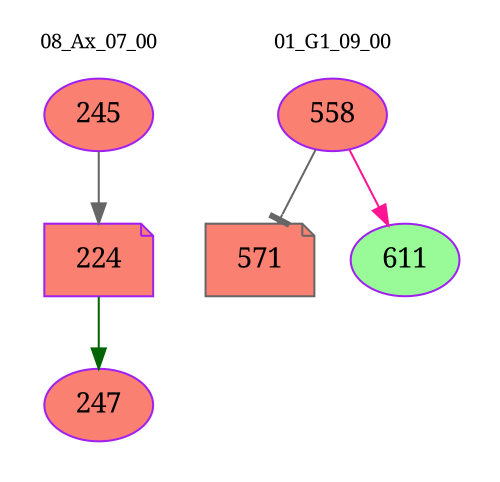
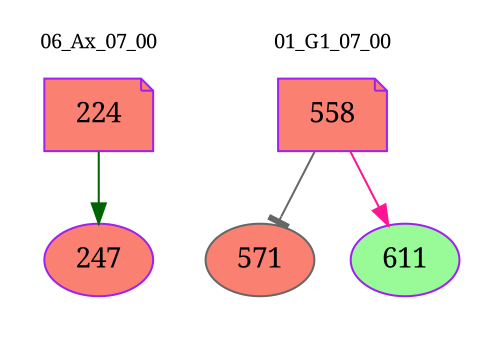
(99, 43) -> (99, 43)
(333, 43) -> (333, 43)
(99, 115) -> none
(333, 115) -> (333, 115)
(260, 260) -> (260, 260)
